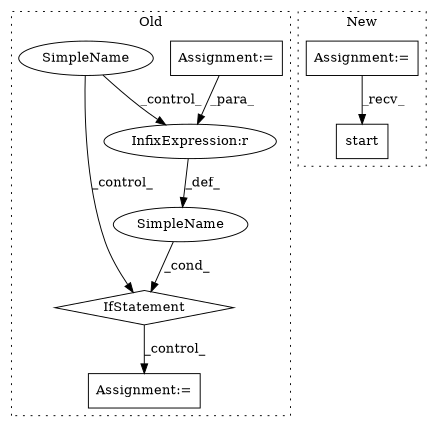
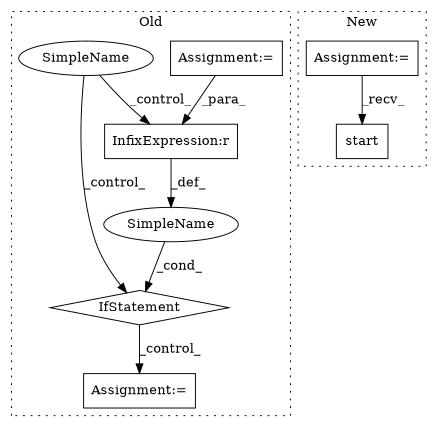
(190, 141) -> (171, 141)
